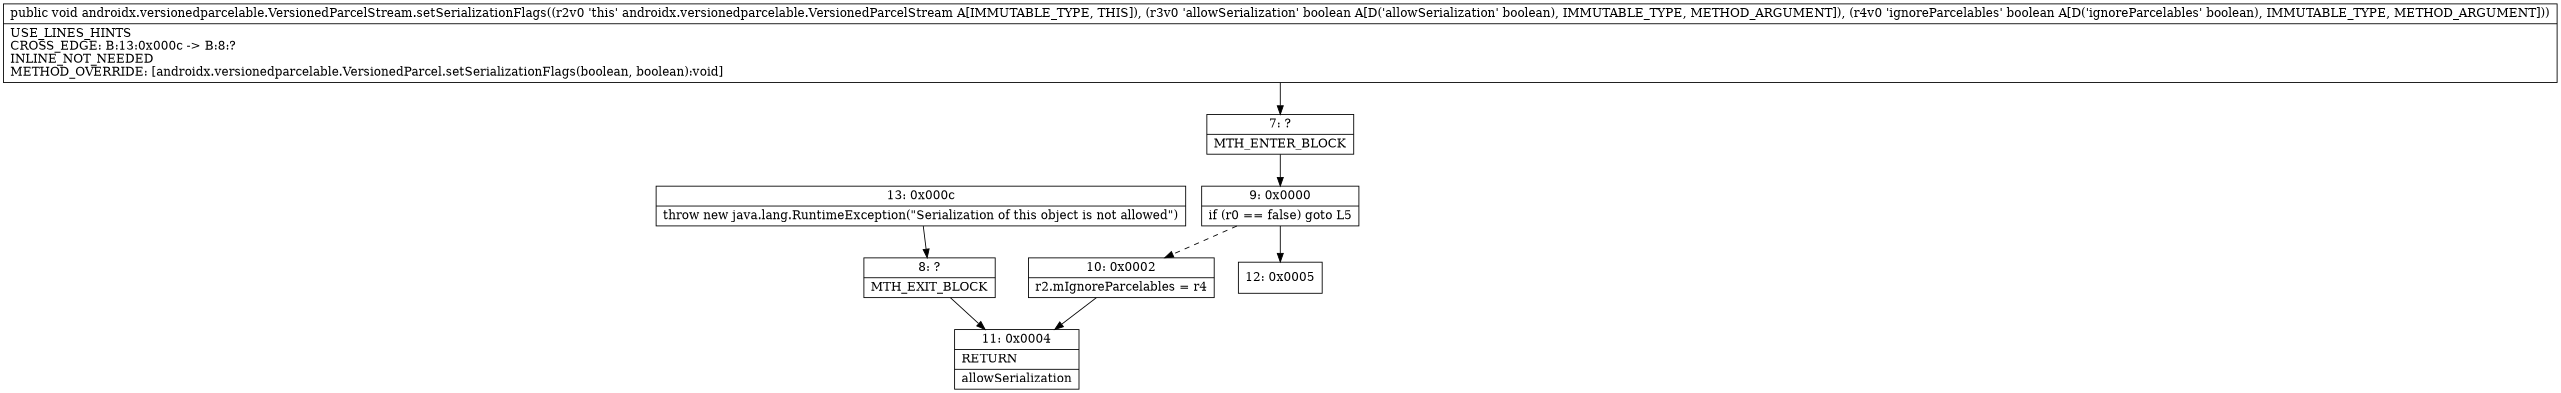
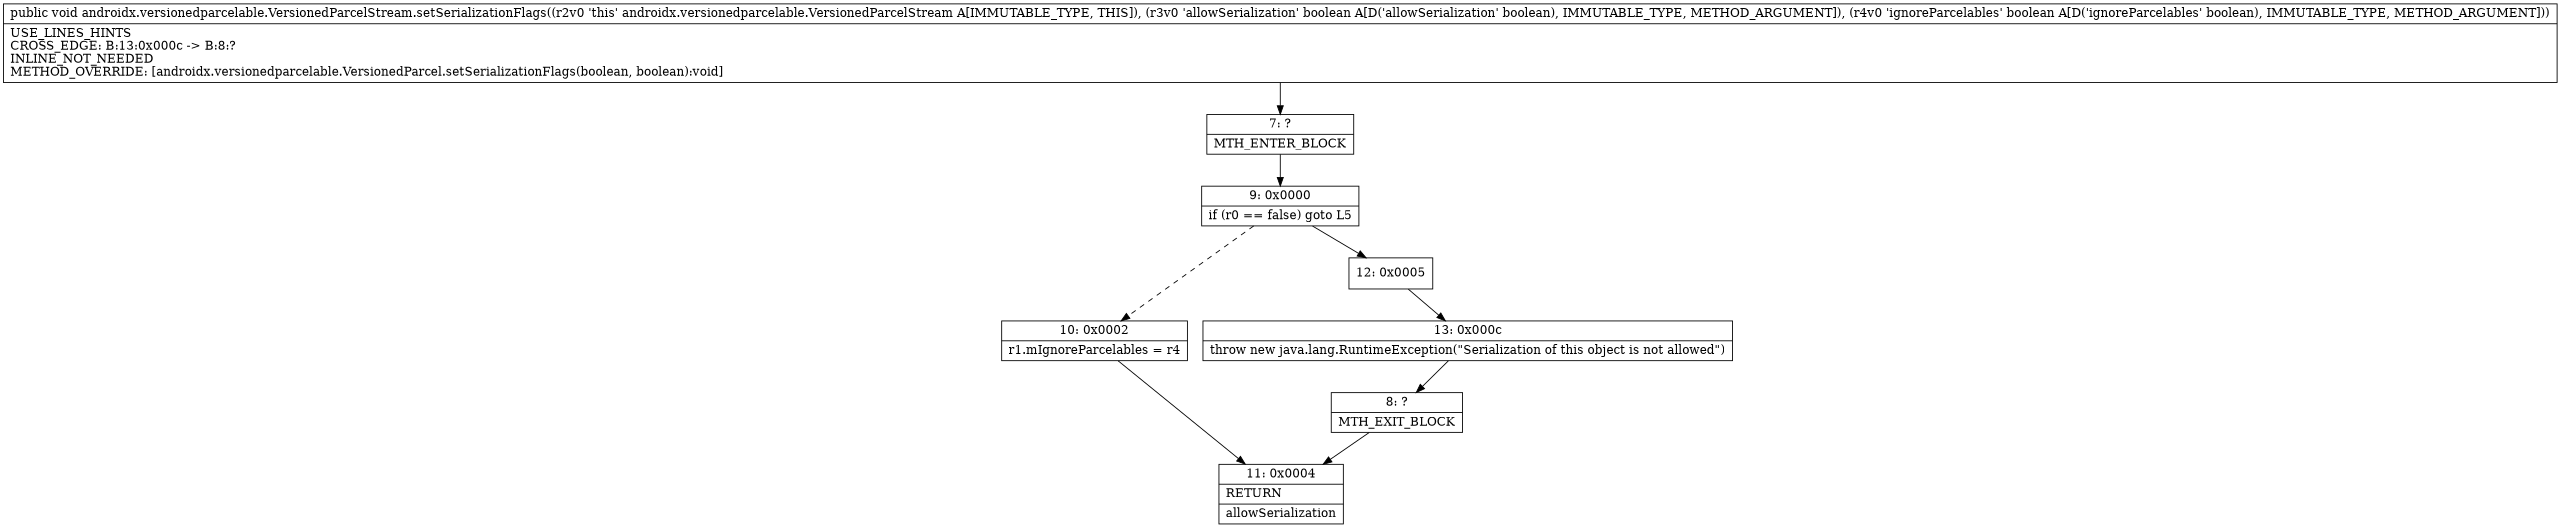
(1121, 287) -> (1095, 350)
none -> (1424, 302)
